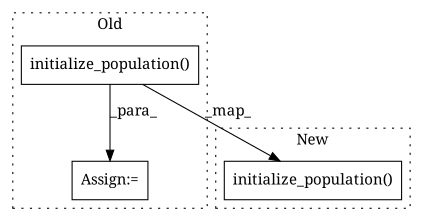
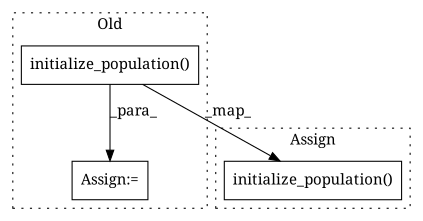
(313, 140) -> (313, 140)
